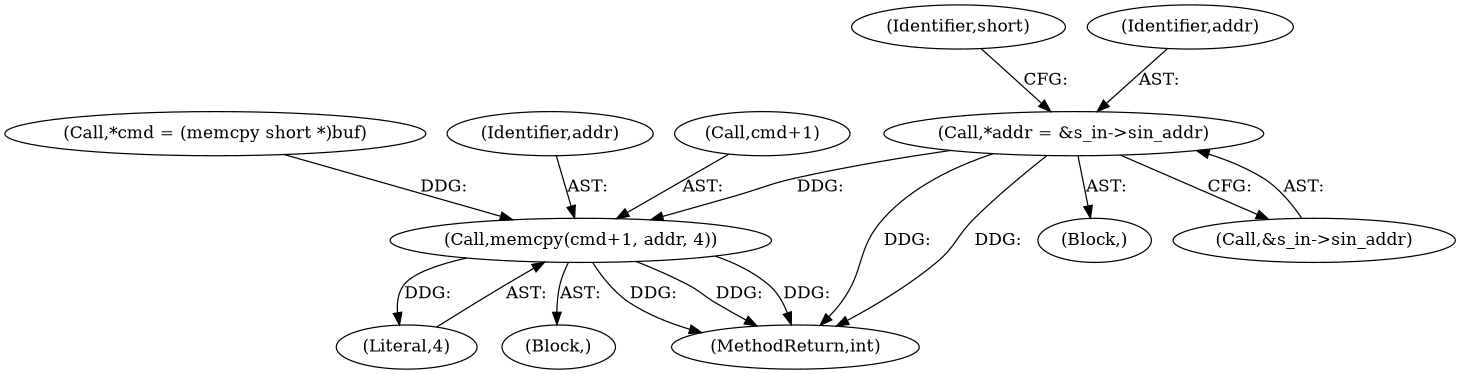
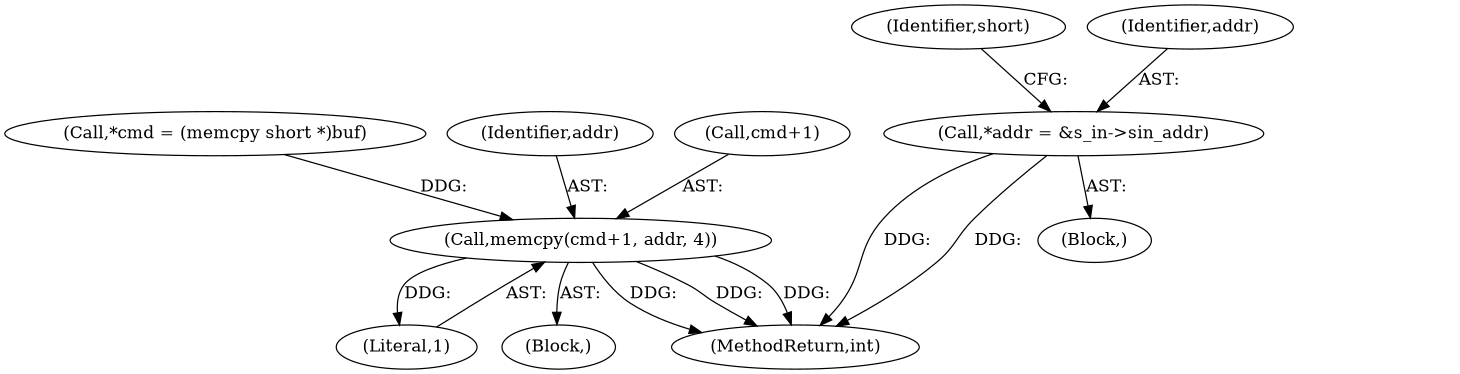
(805, 176) -> none
(1314, 240) -> none
(407, 347) -> (407, 347)
